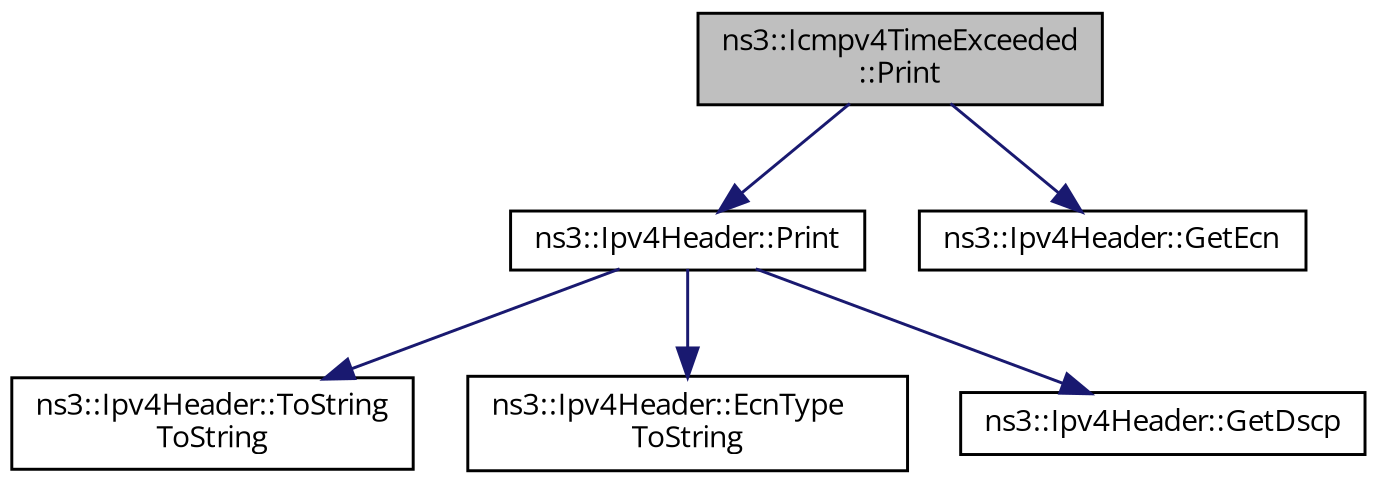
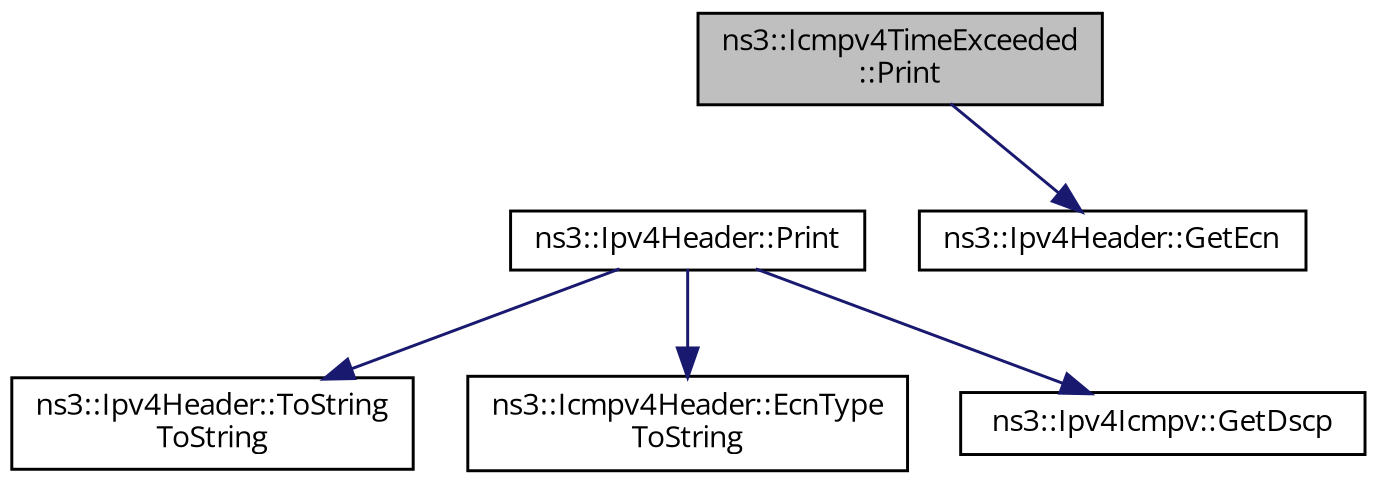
(796, 148) -> none
(688, 424) -> (688, 424)
(1163, 424) -> (1163, 424)
